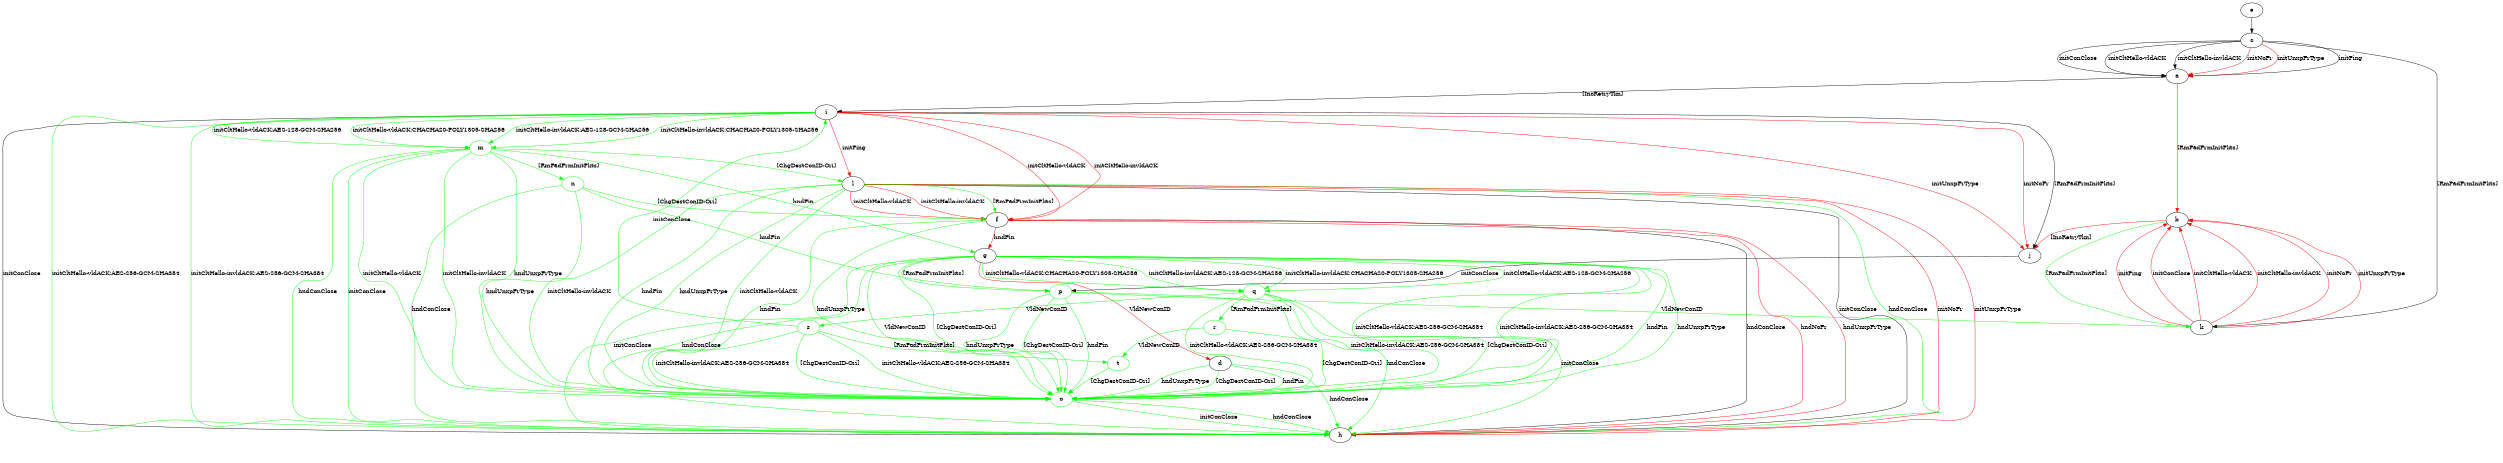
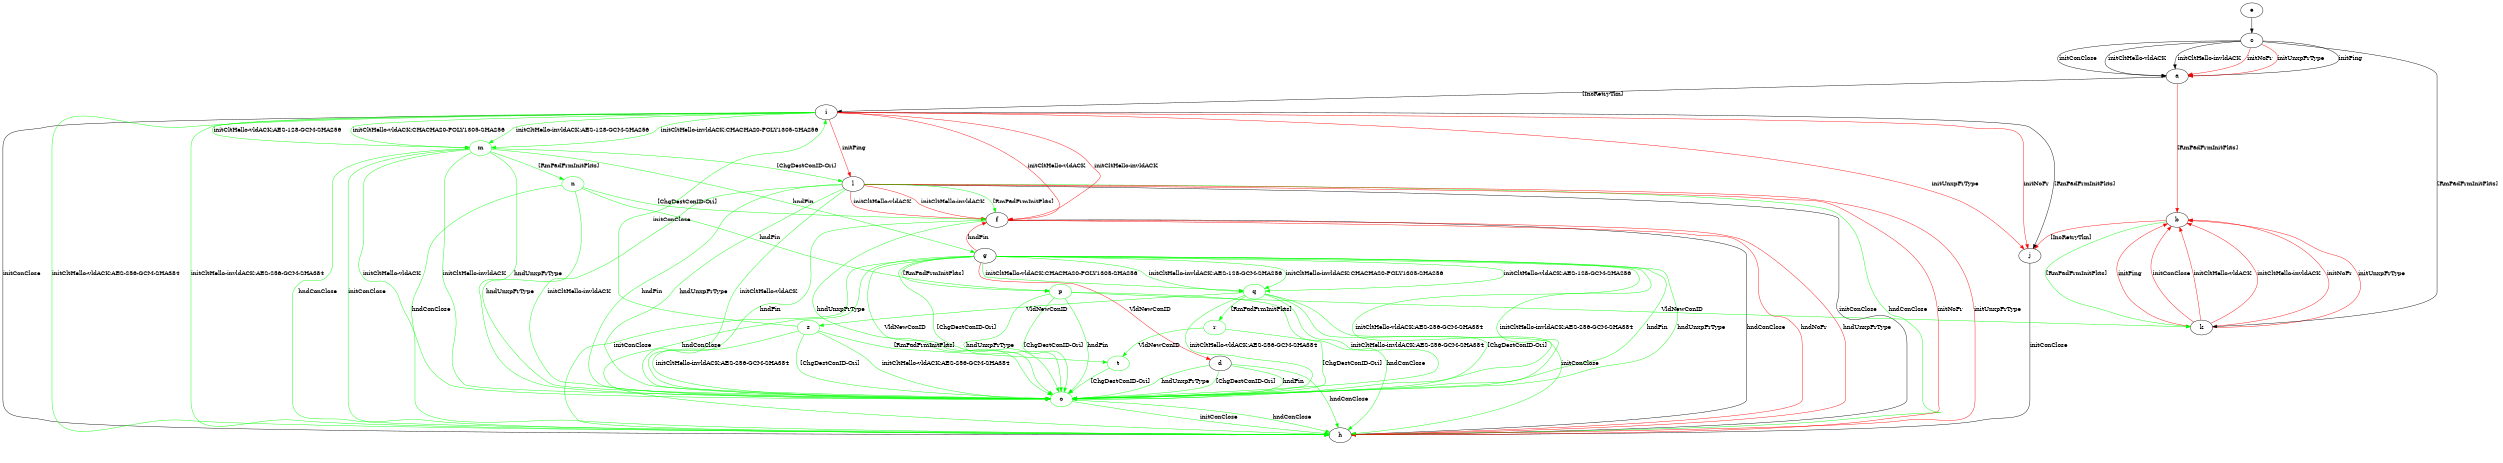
(994, 236) -> (967, 235)
(1593, 262) -> (1766, 431)
